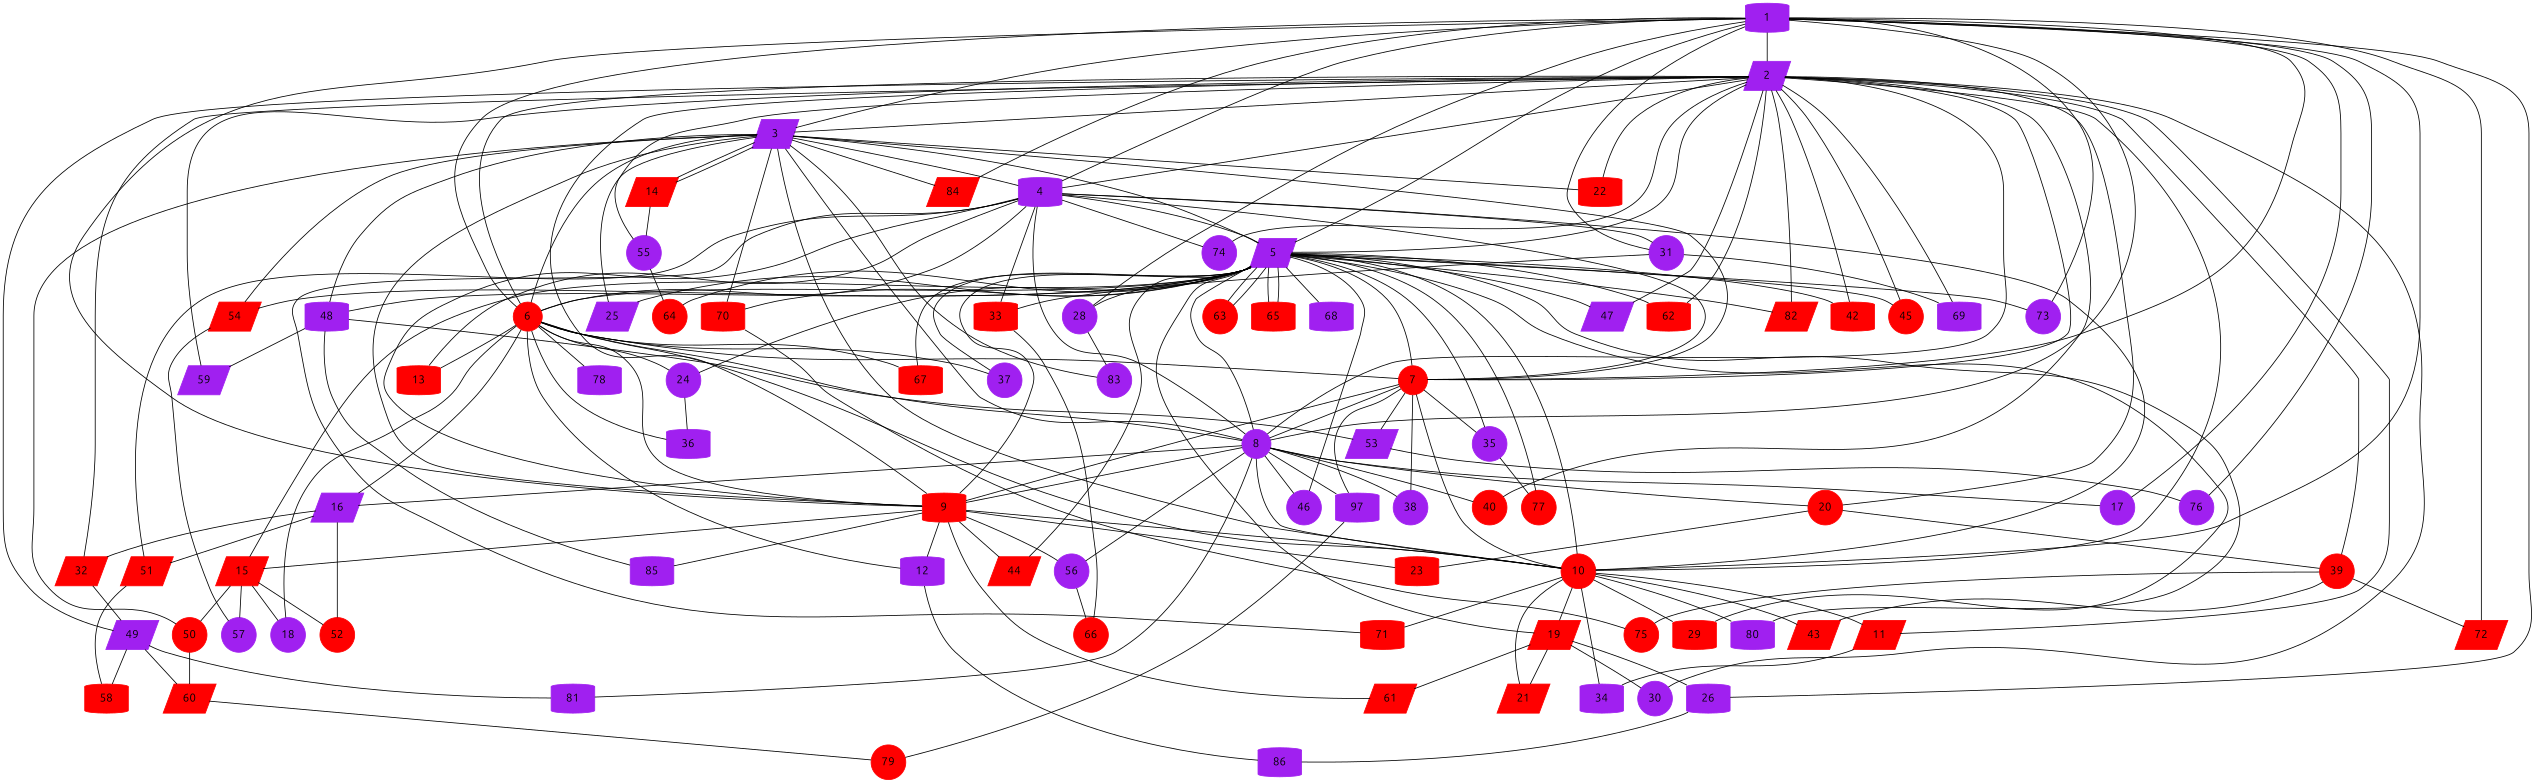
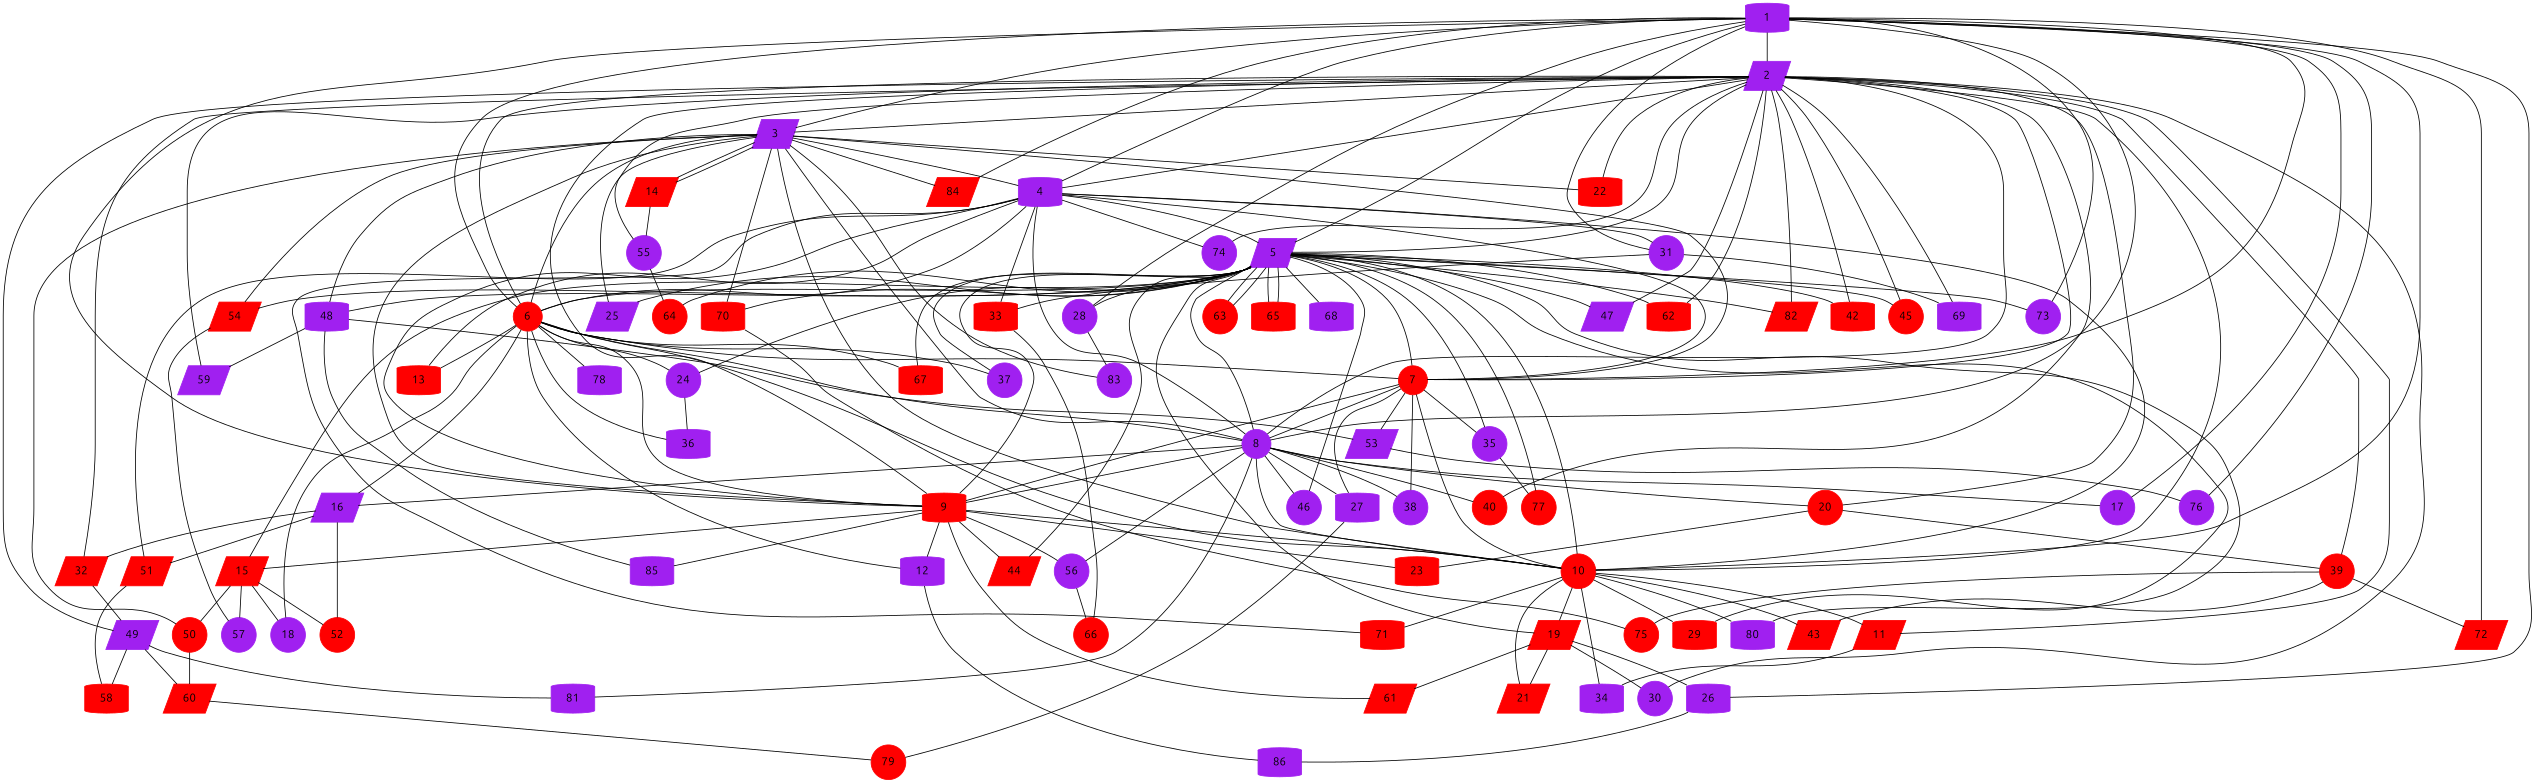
(1031, 169) -> none
(1357, 508) -> (1357, 508)
